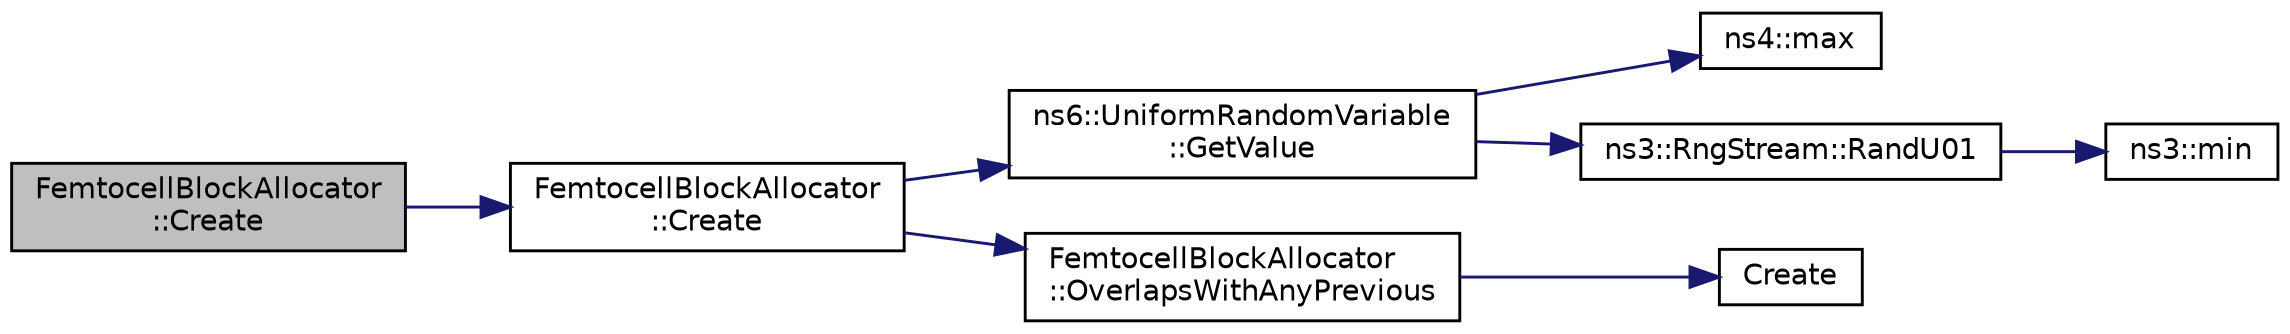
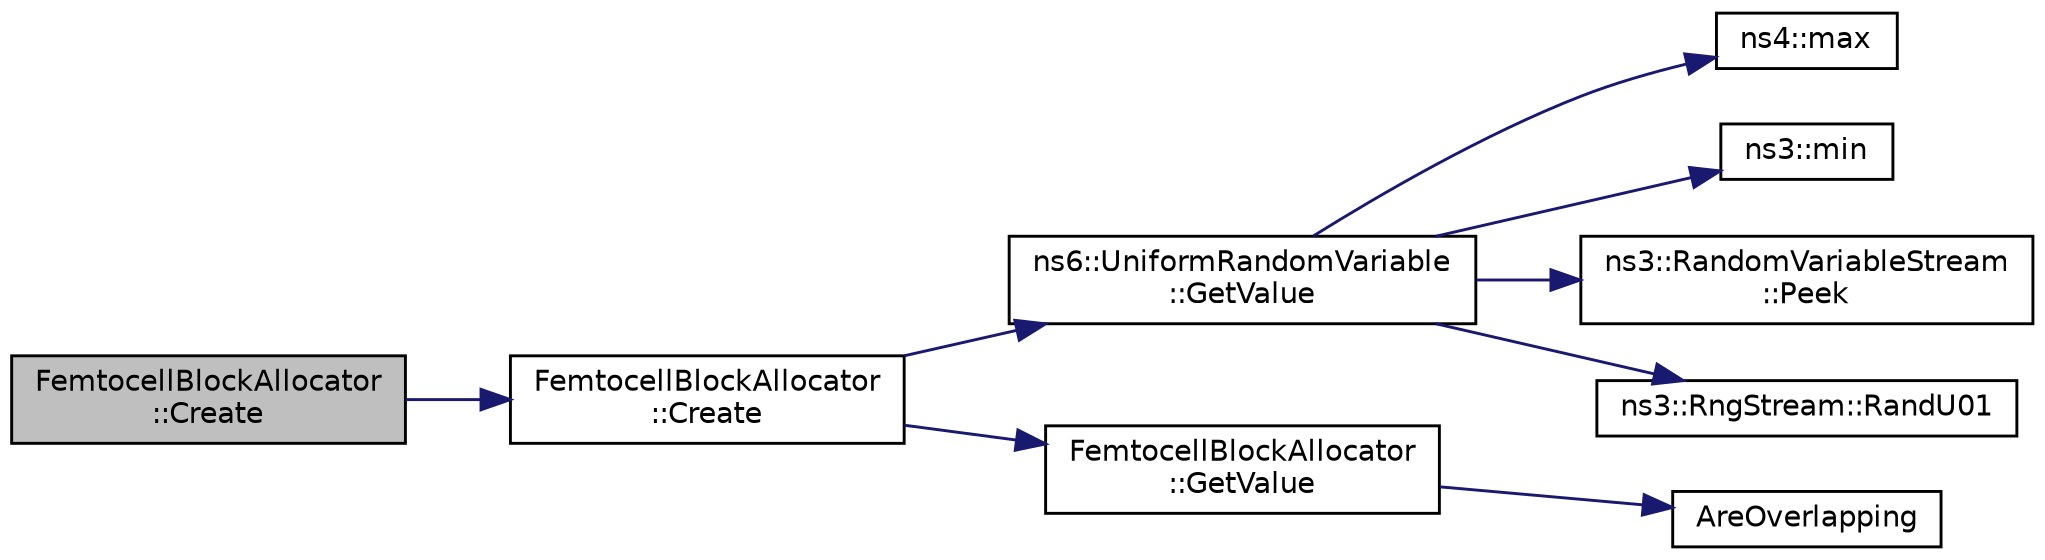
(2039, 152) -> (1564, 207)
(1242, 277) -> (1242, 470)
(1791, 277) -> (1807, 519)
none -> (1807, 280)
